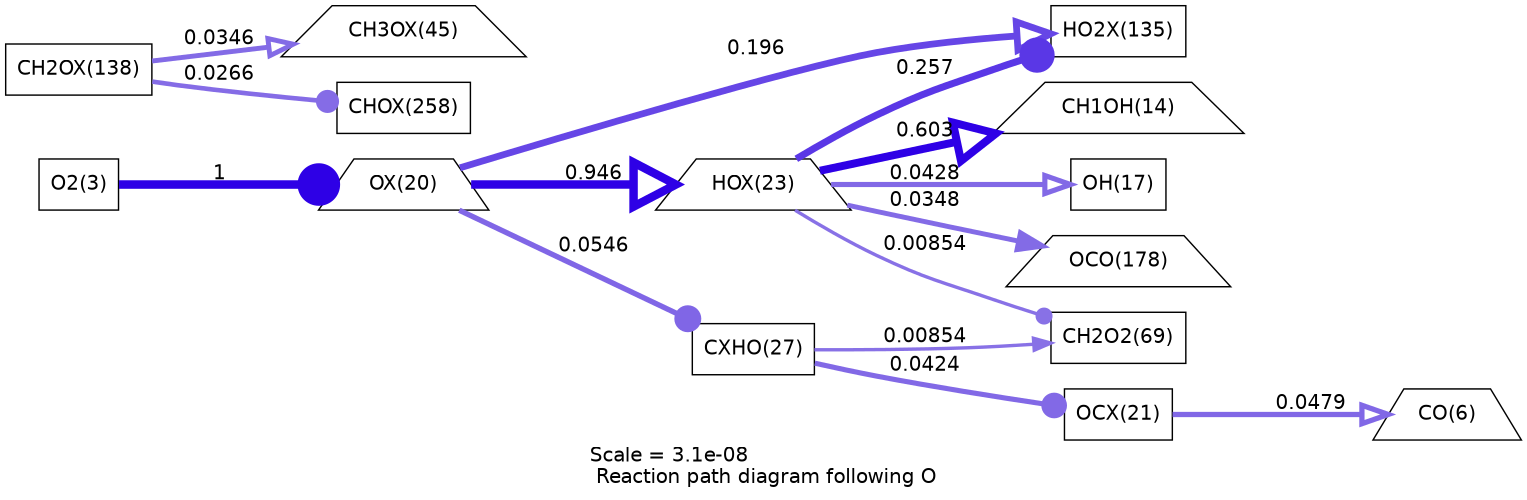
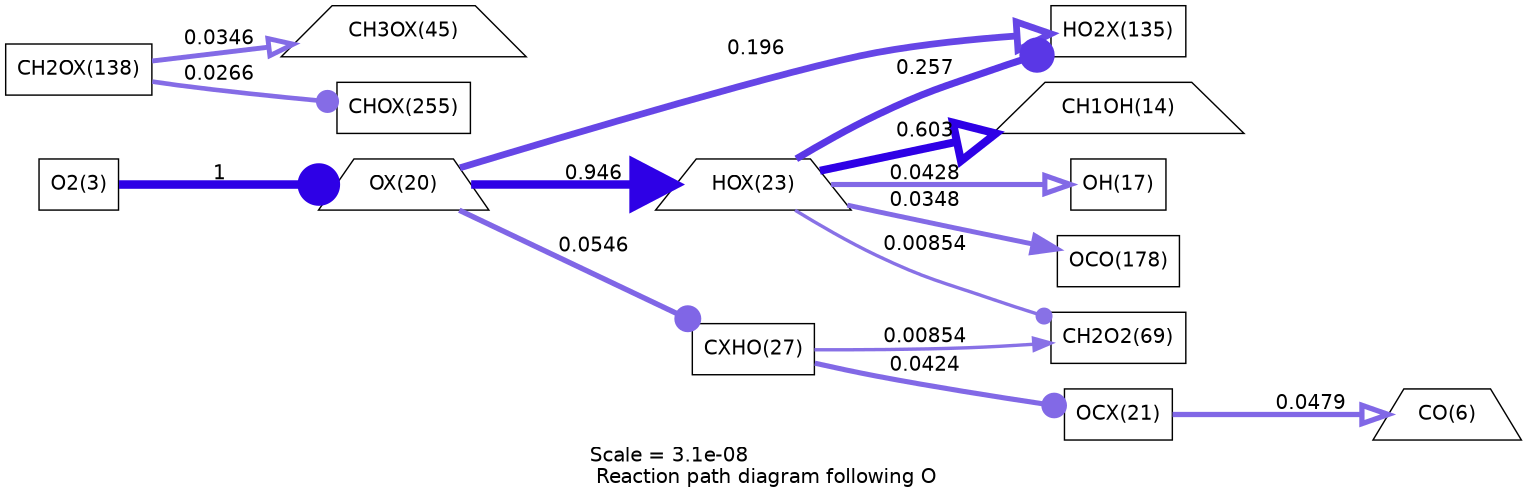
(404, 108) -> (404, 108)
(552, 185) -> (552, 185)
(1118, 261) -> (1118, 261)
